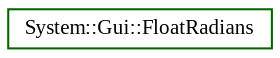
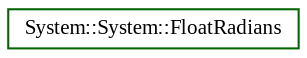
(140, 29) -> (153, 29)
